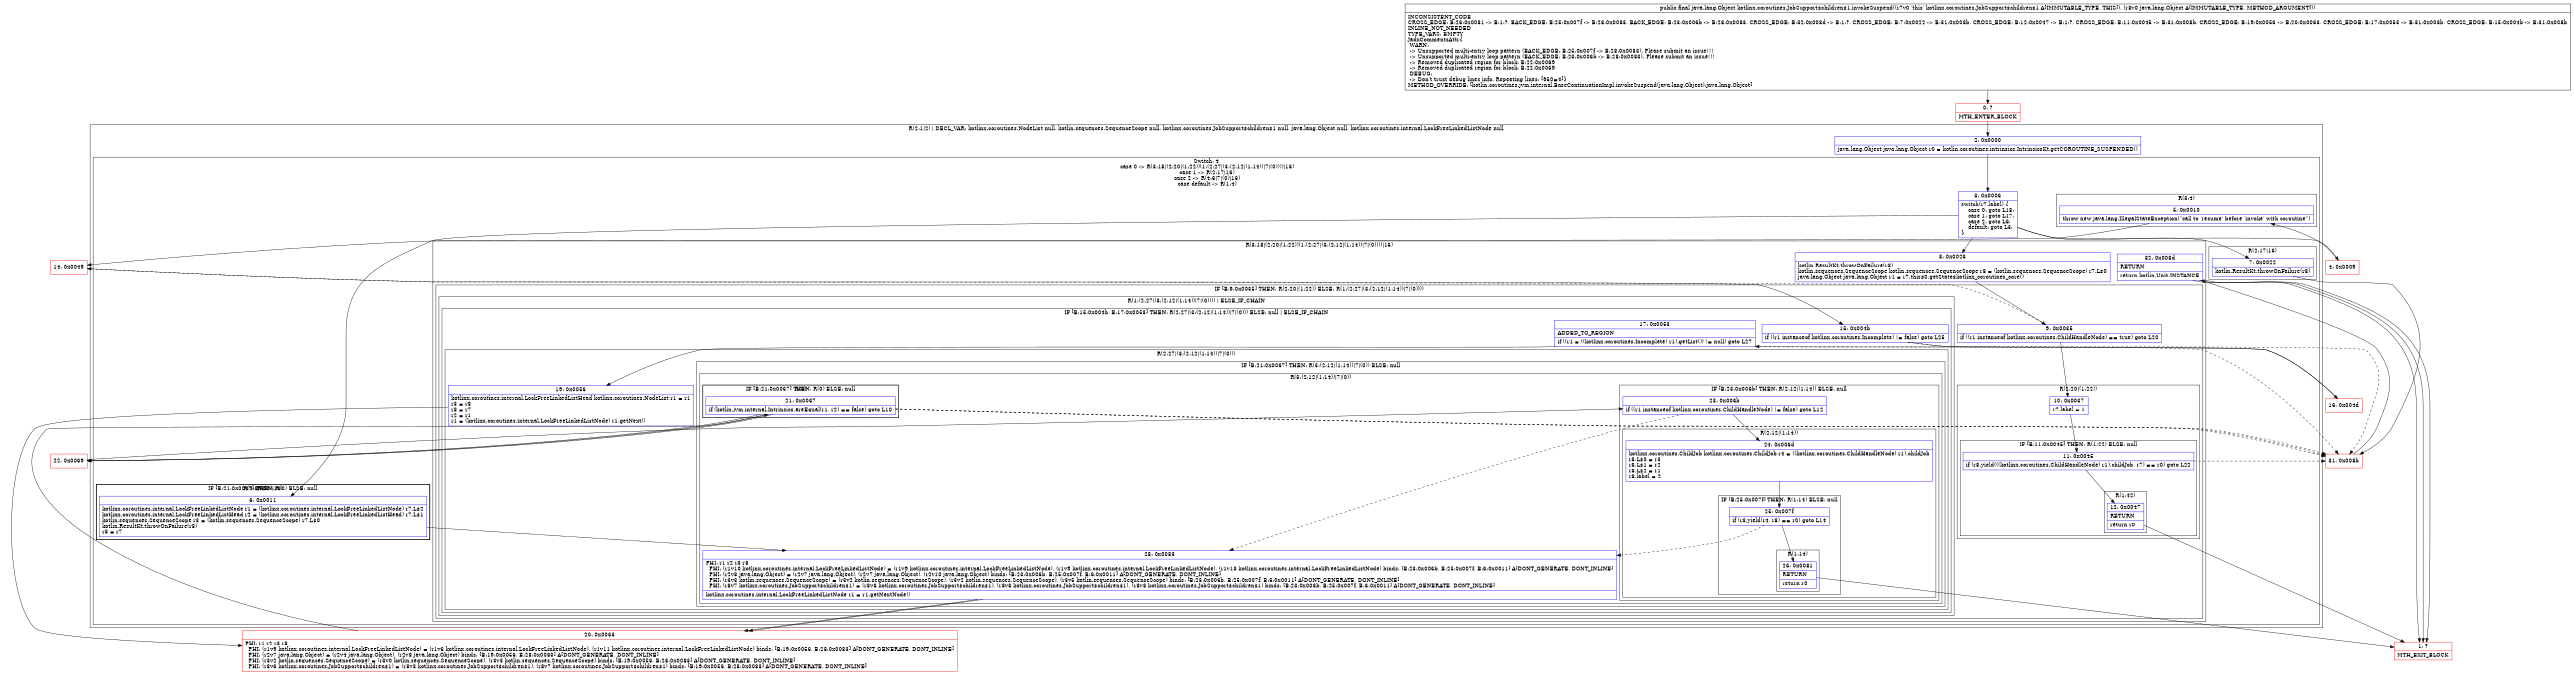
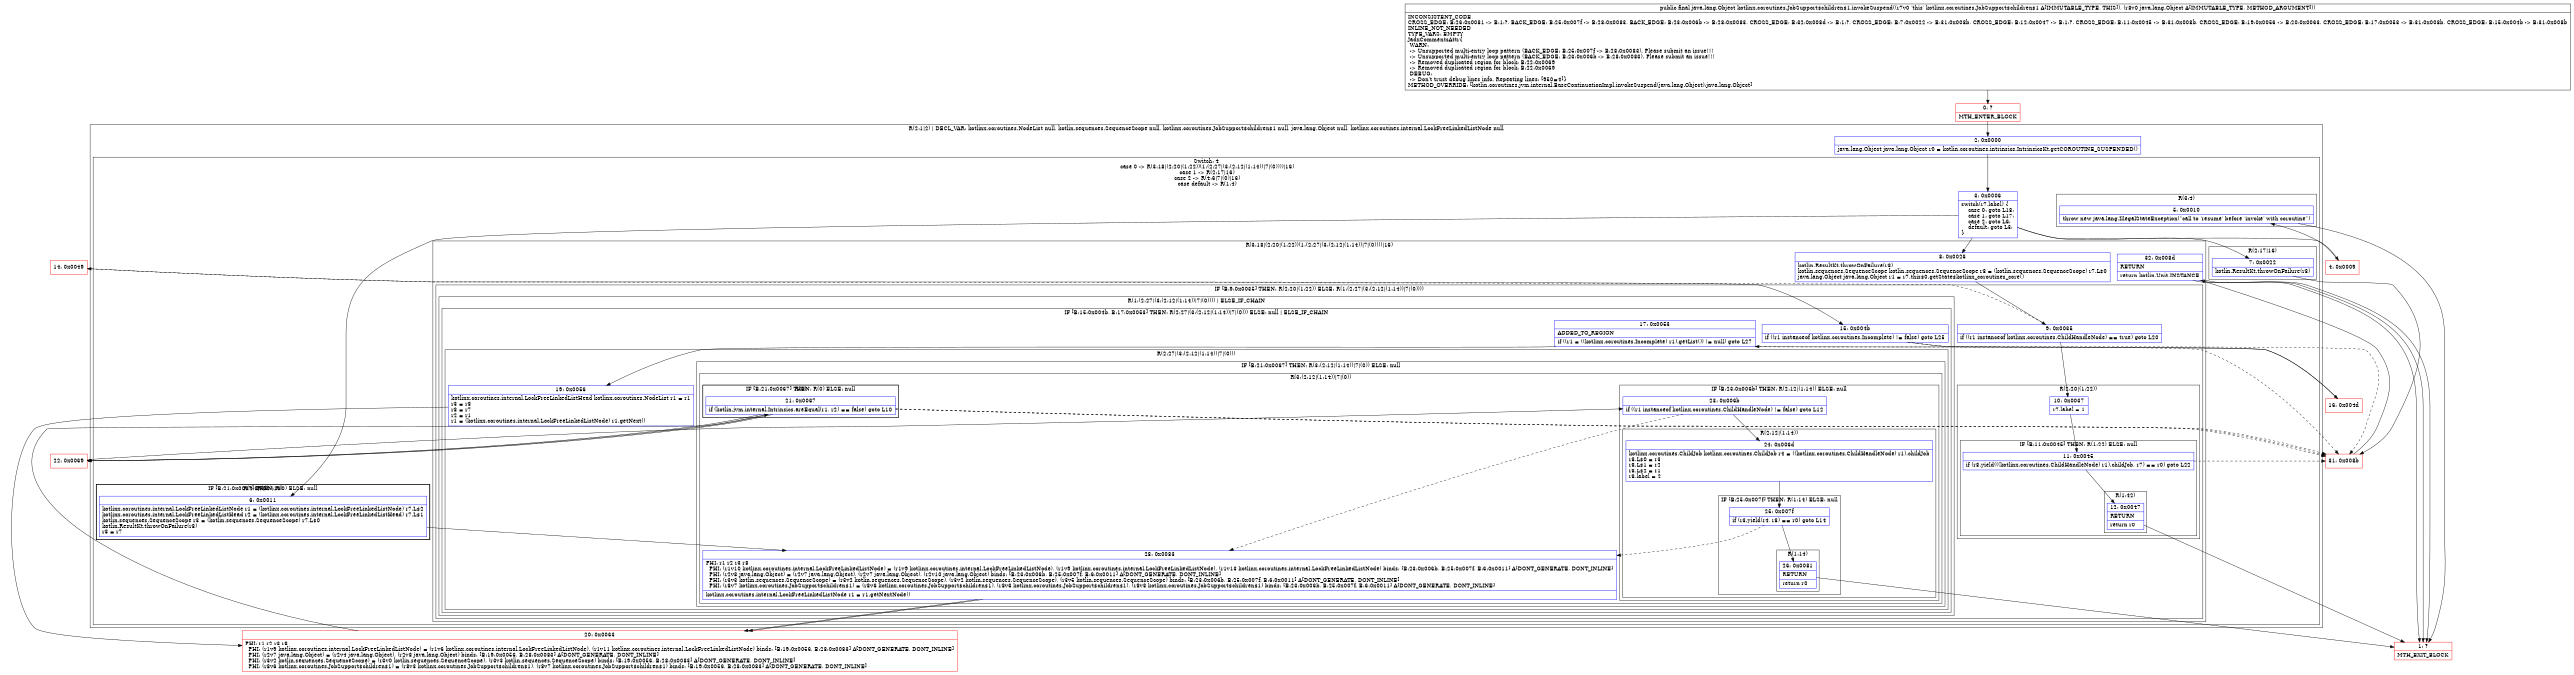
(1120, 240) -> (2444, 388)
